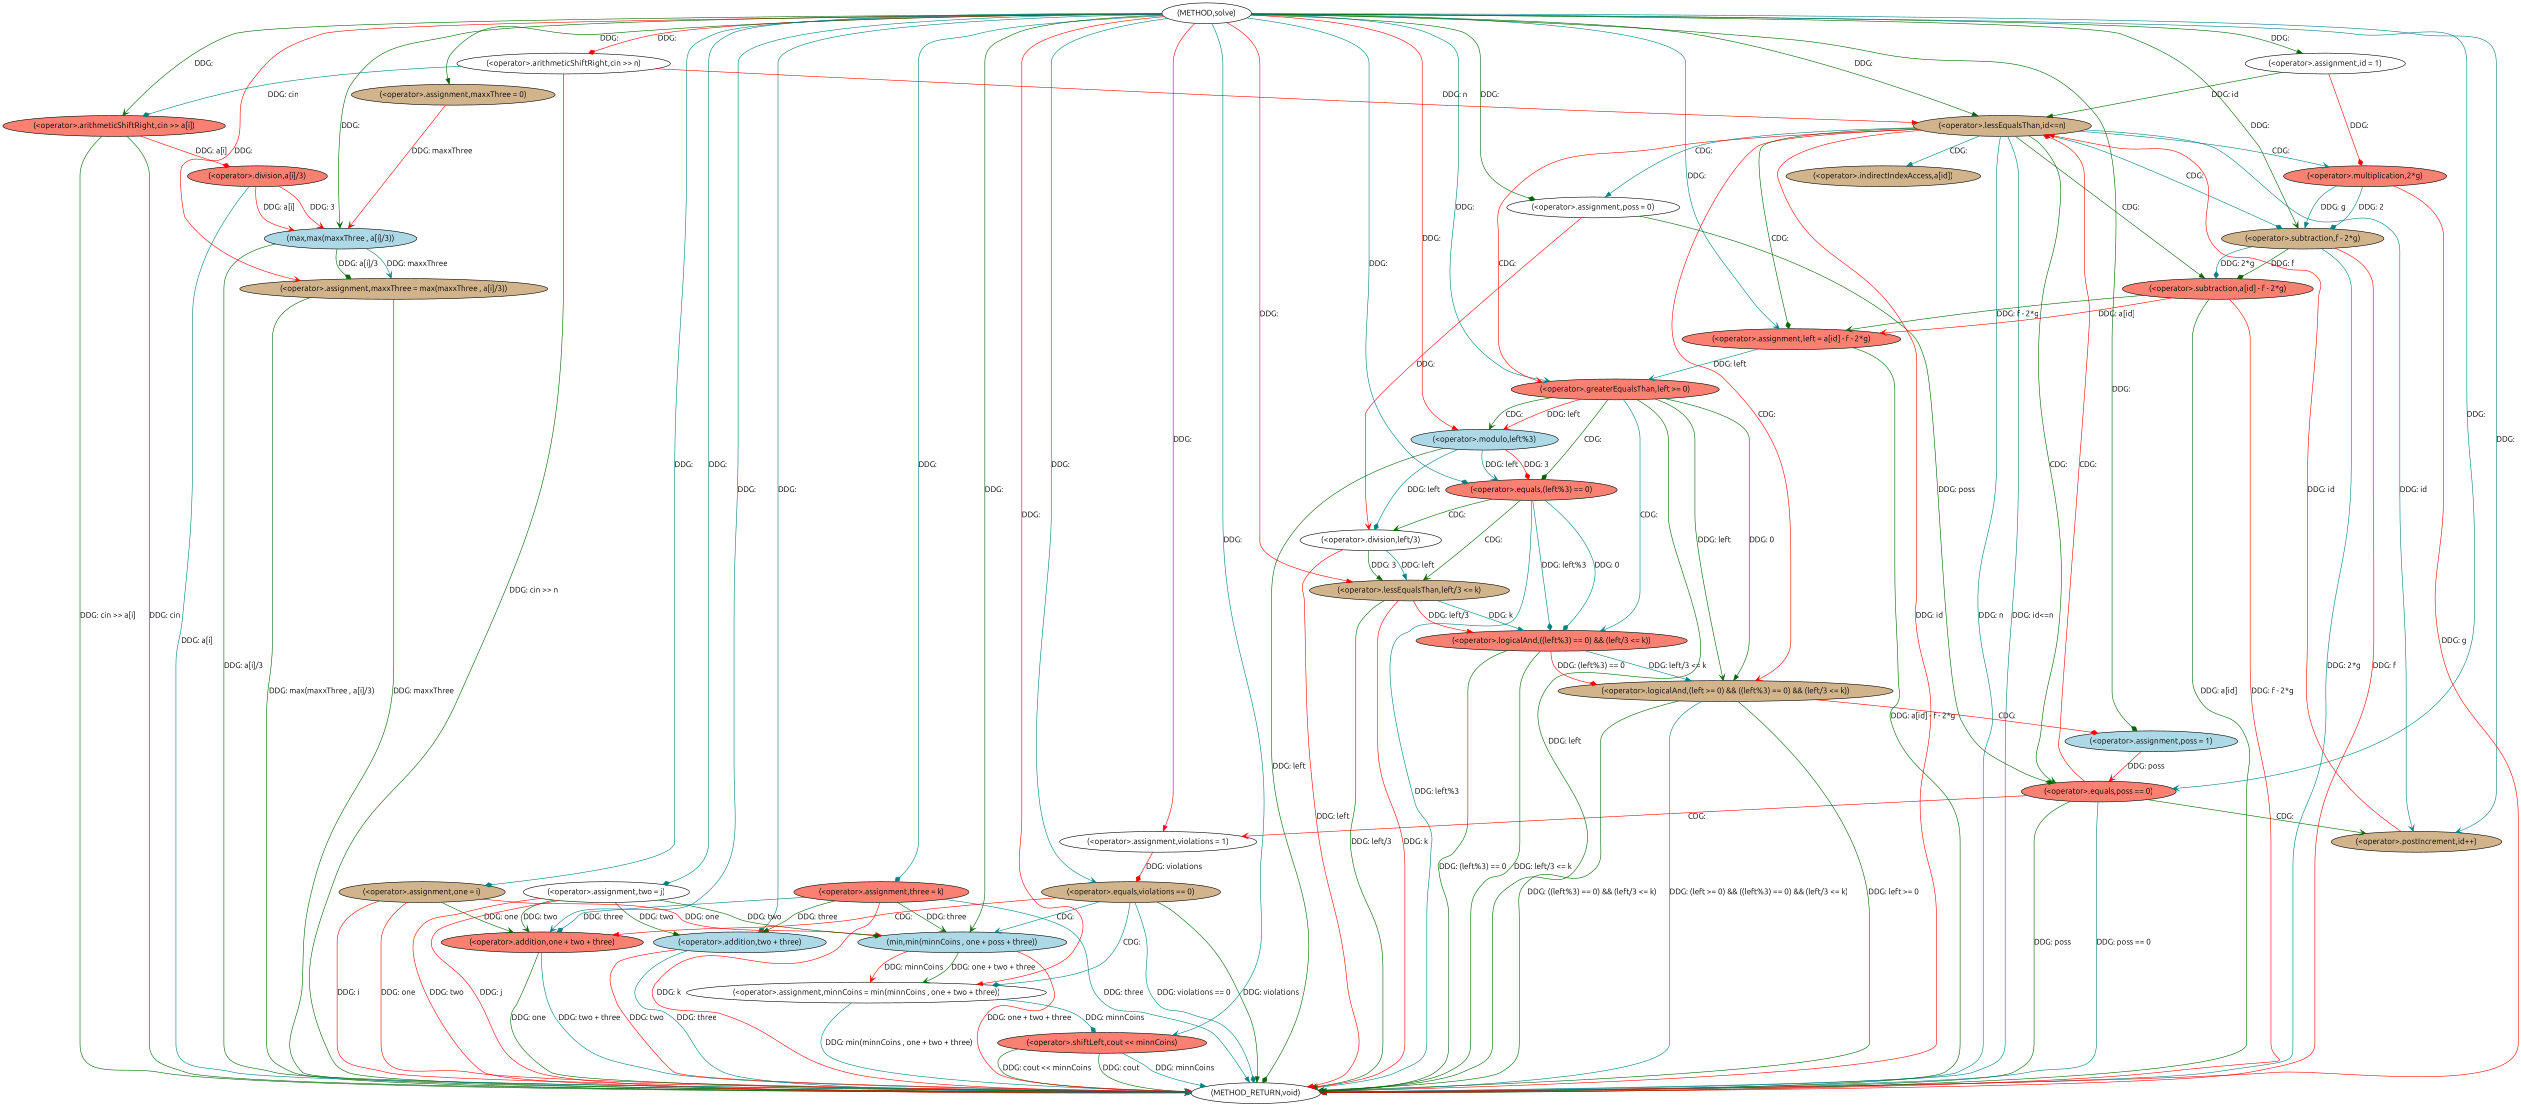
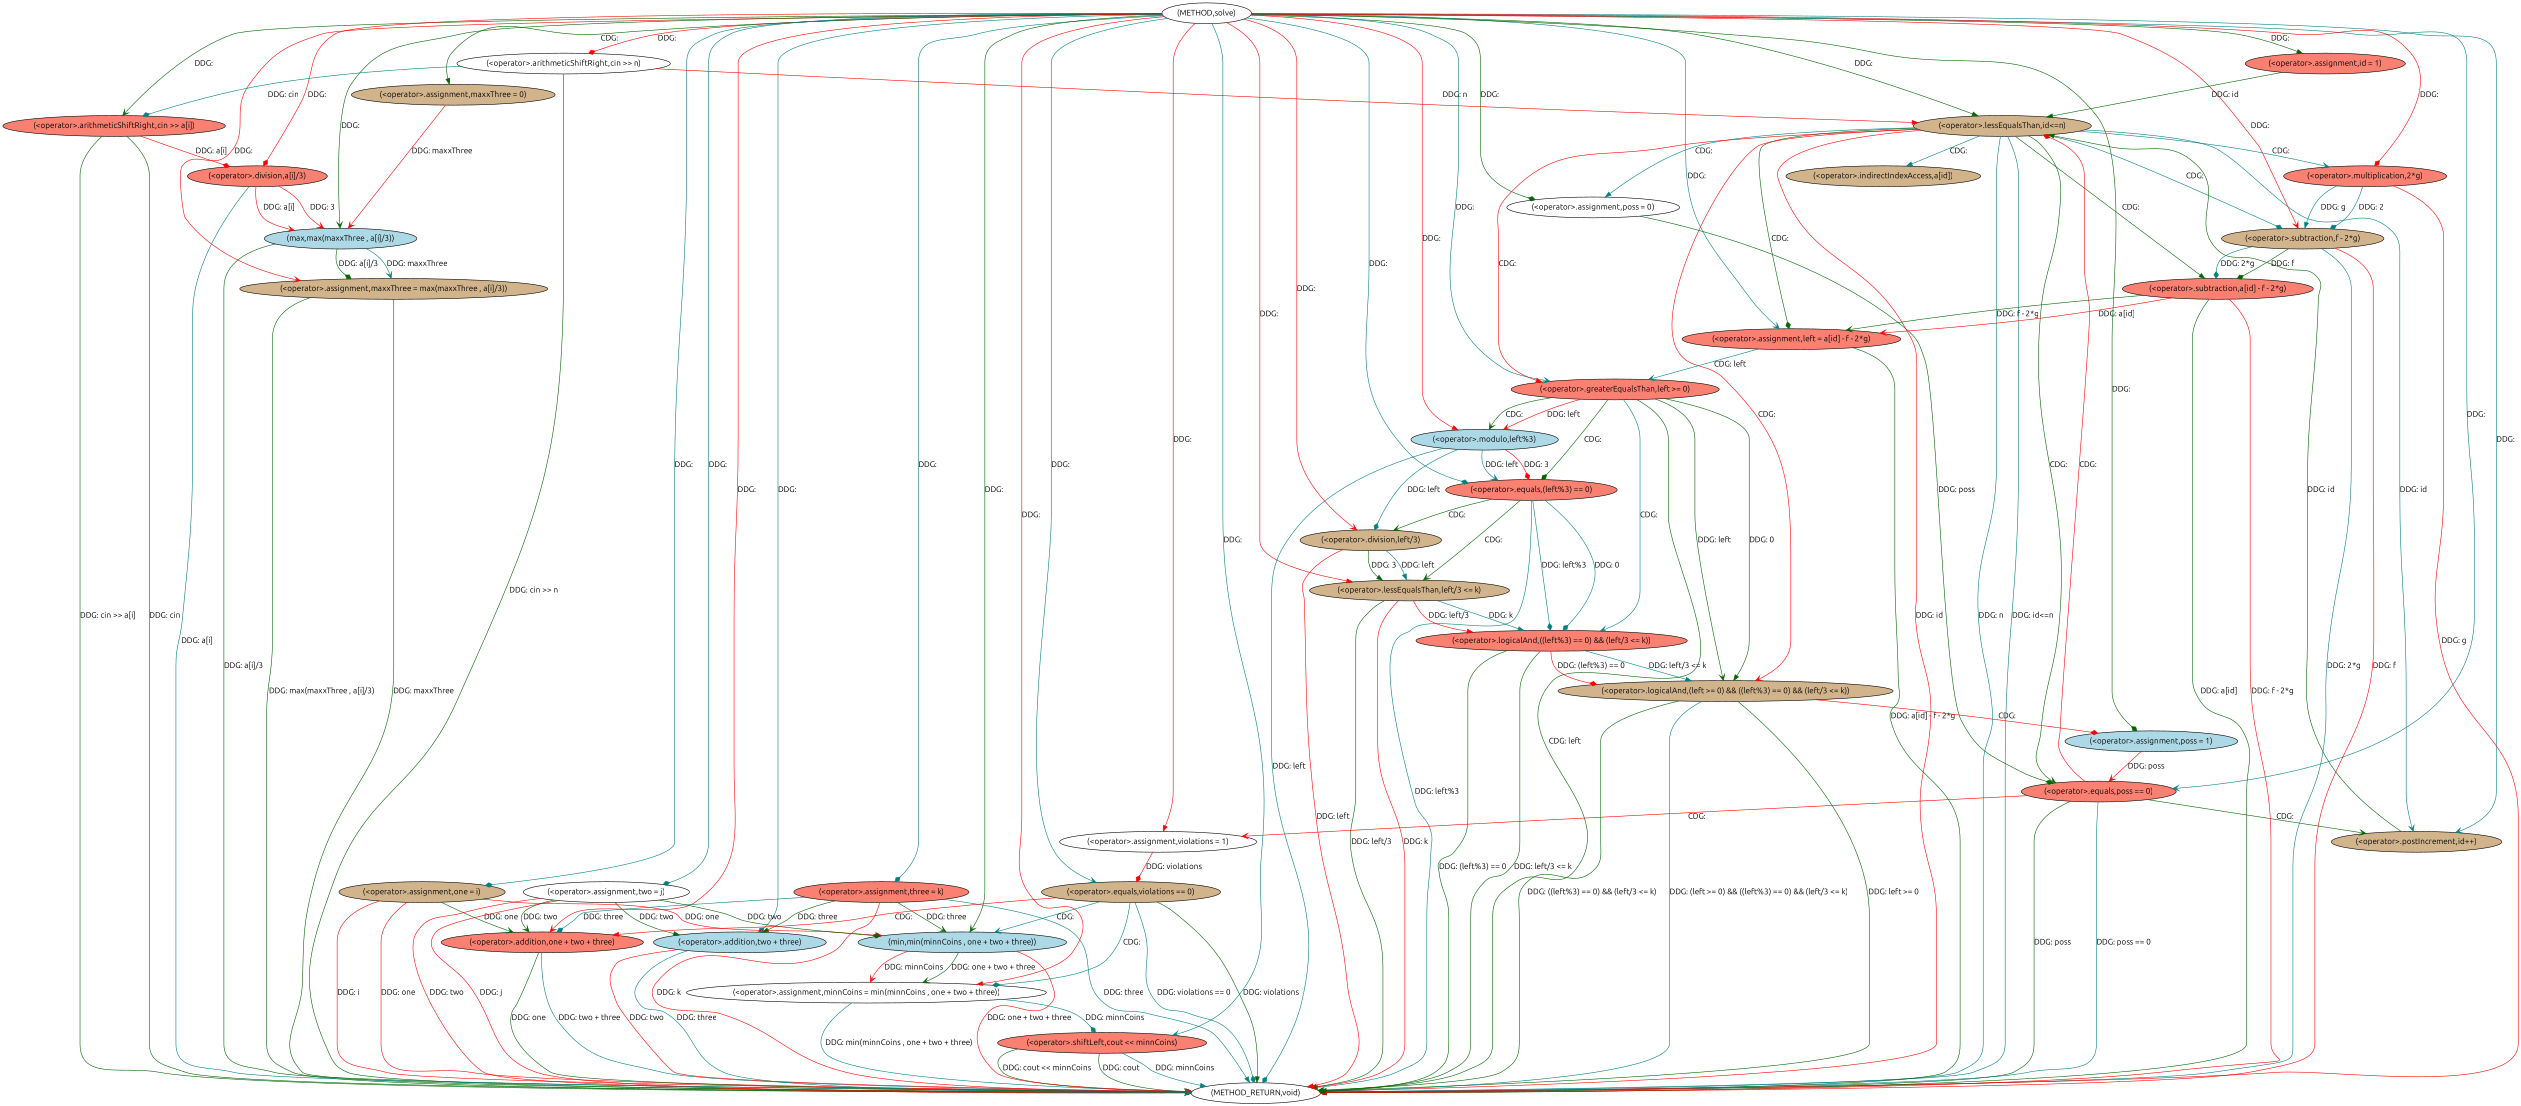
none -> (675, 16)
(2047, 27) -> (2047, 27)
(610, 38) -> (610, 38)
(2325, 64) -> (2325, 64)
(2344, 117) -> (1895, 19)
(1604, 153) -> (1604, 153)
(738, 347) -> (738, 347)
(1429, 349) -> (1297, 267)
(1730, 364) -> (1730, 364)
(2312, 399) -> (2312, 399)
(1371, 540) -> (1371, 540)
(1271, 721) -> (1271, 721)
(1565, 741) -> (1565, 741)
(962, 942) -> (962, 942)
